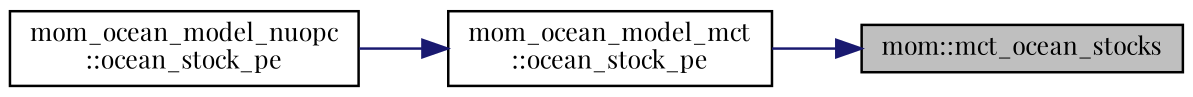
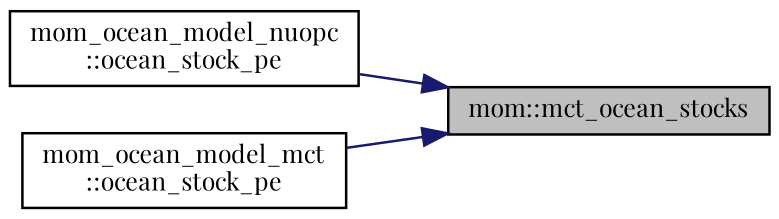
(391, 49) -> (391, 79)
